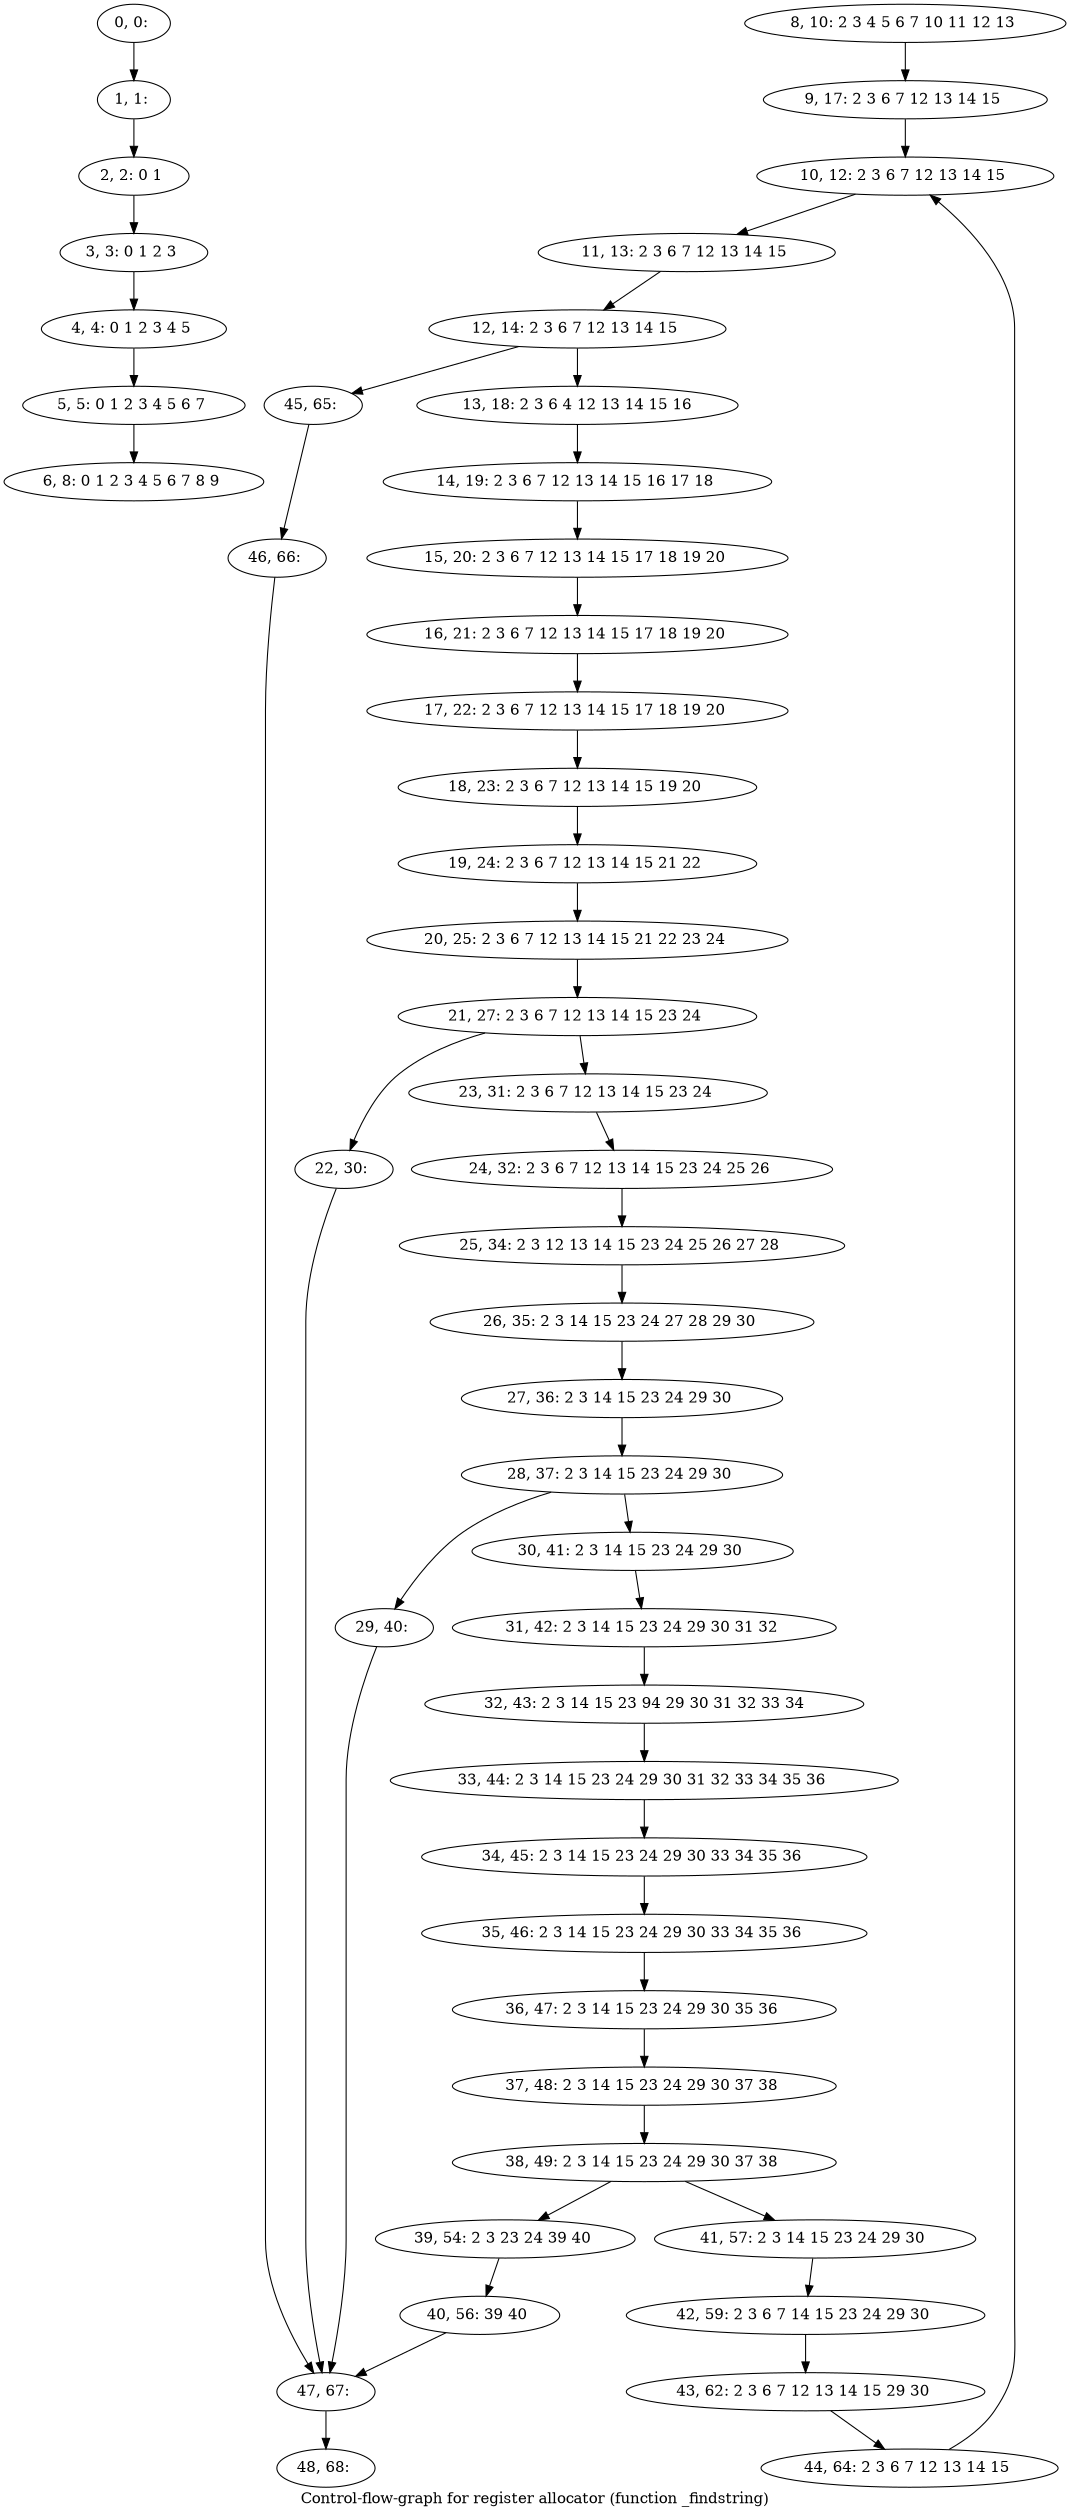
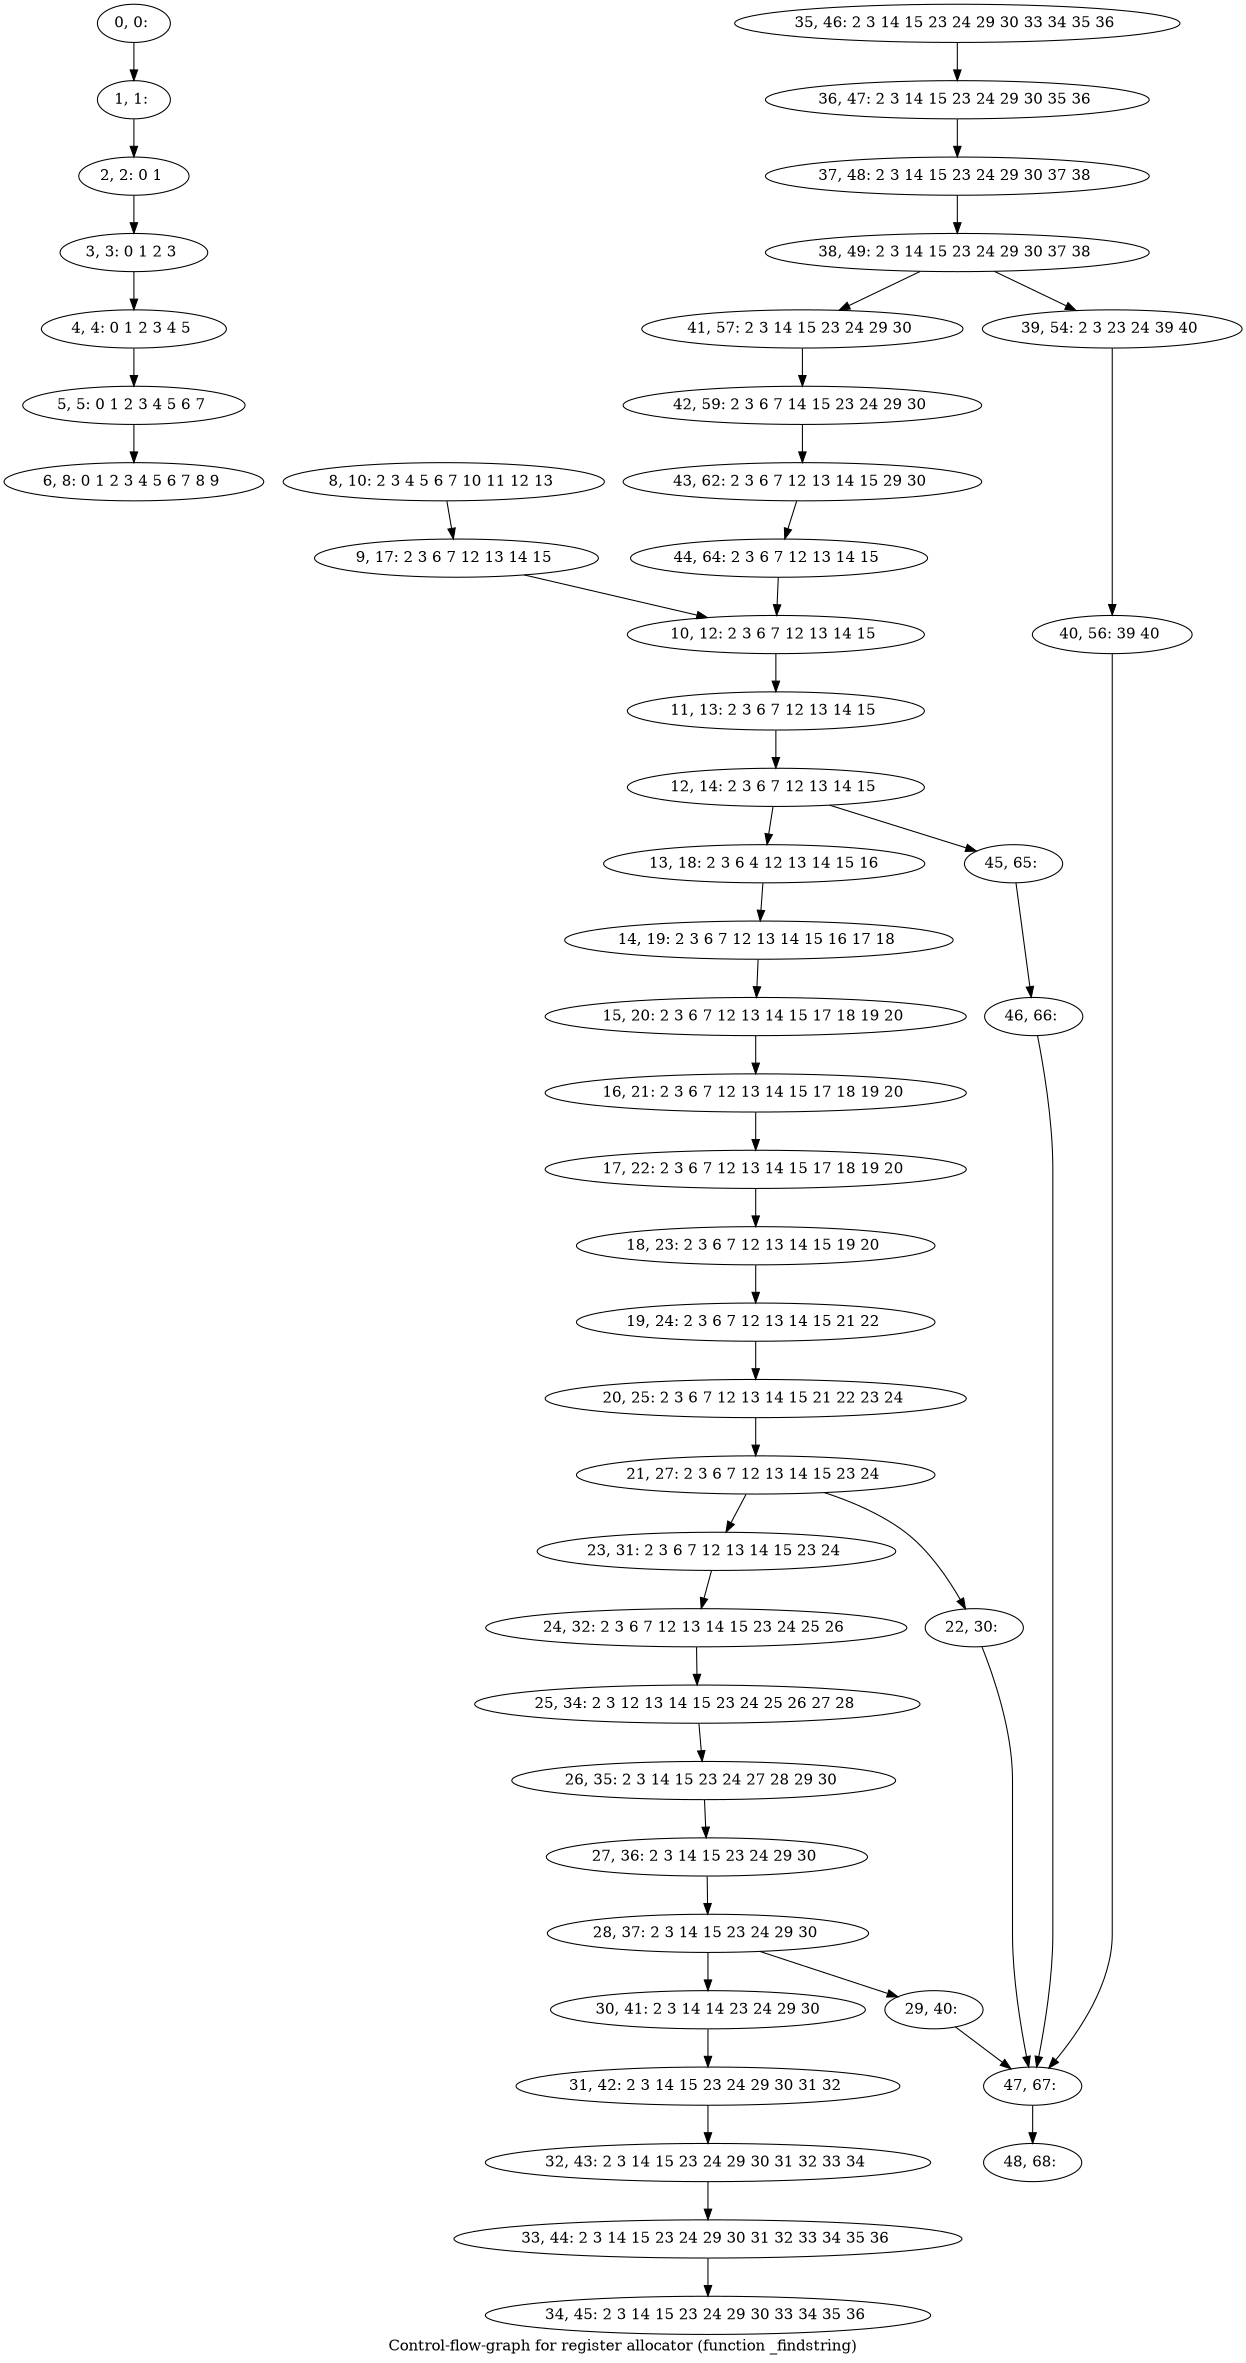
(633, 1551) -> (708, 2010)
(644, 1704) -> (708, 2163)
(644, 1890) -> none
